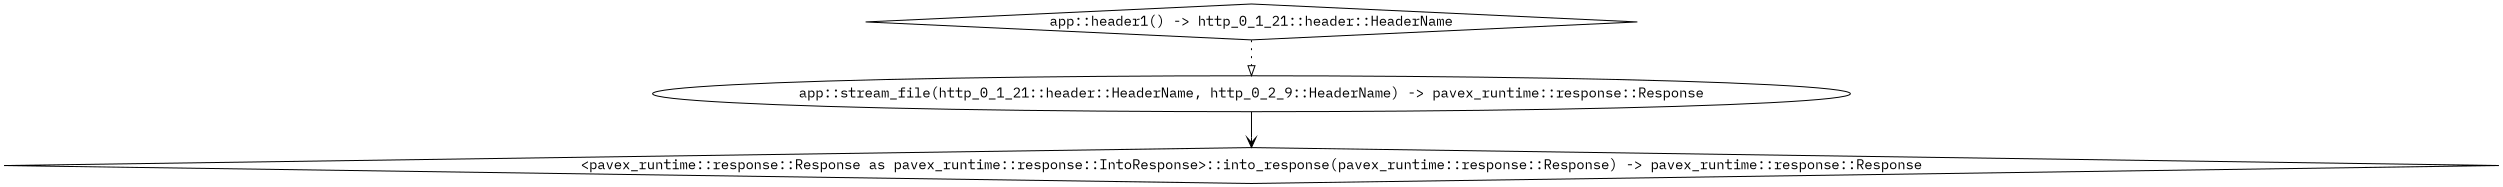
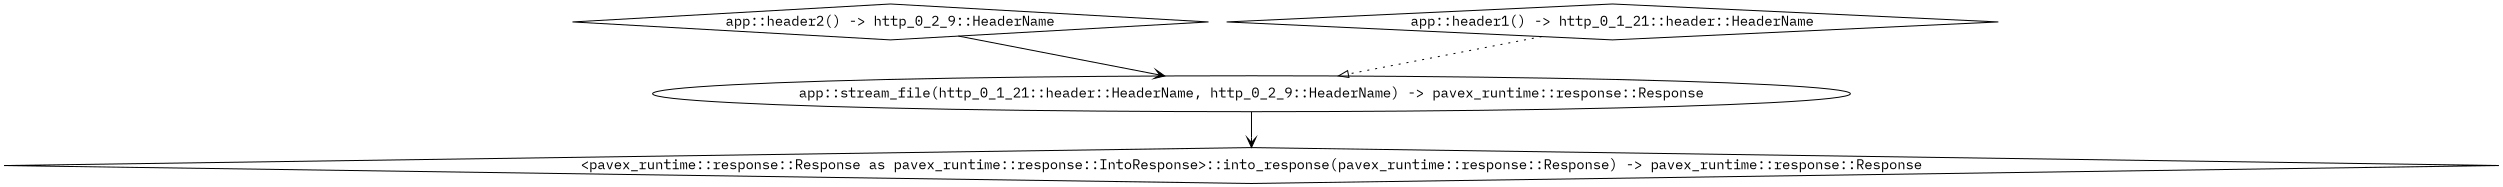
none -> (890, 22)
